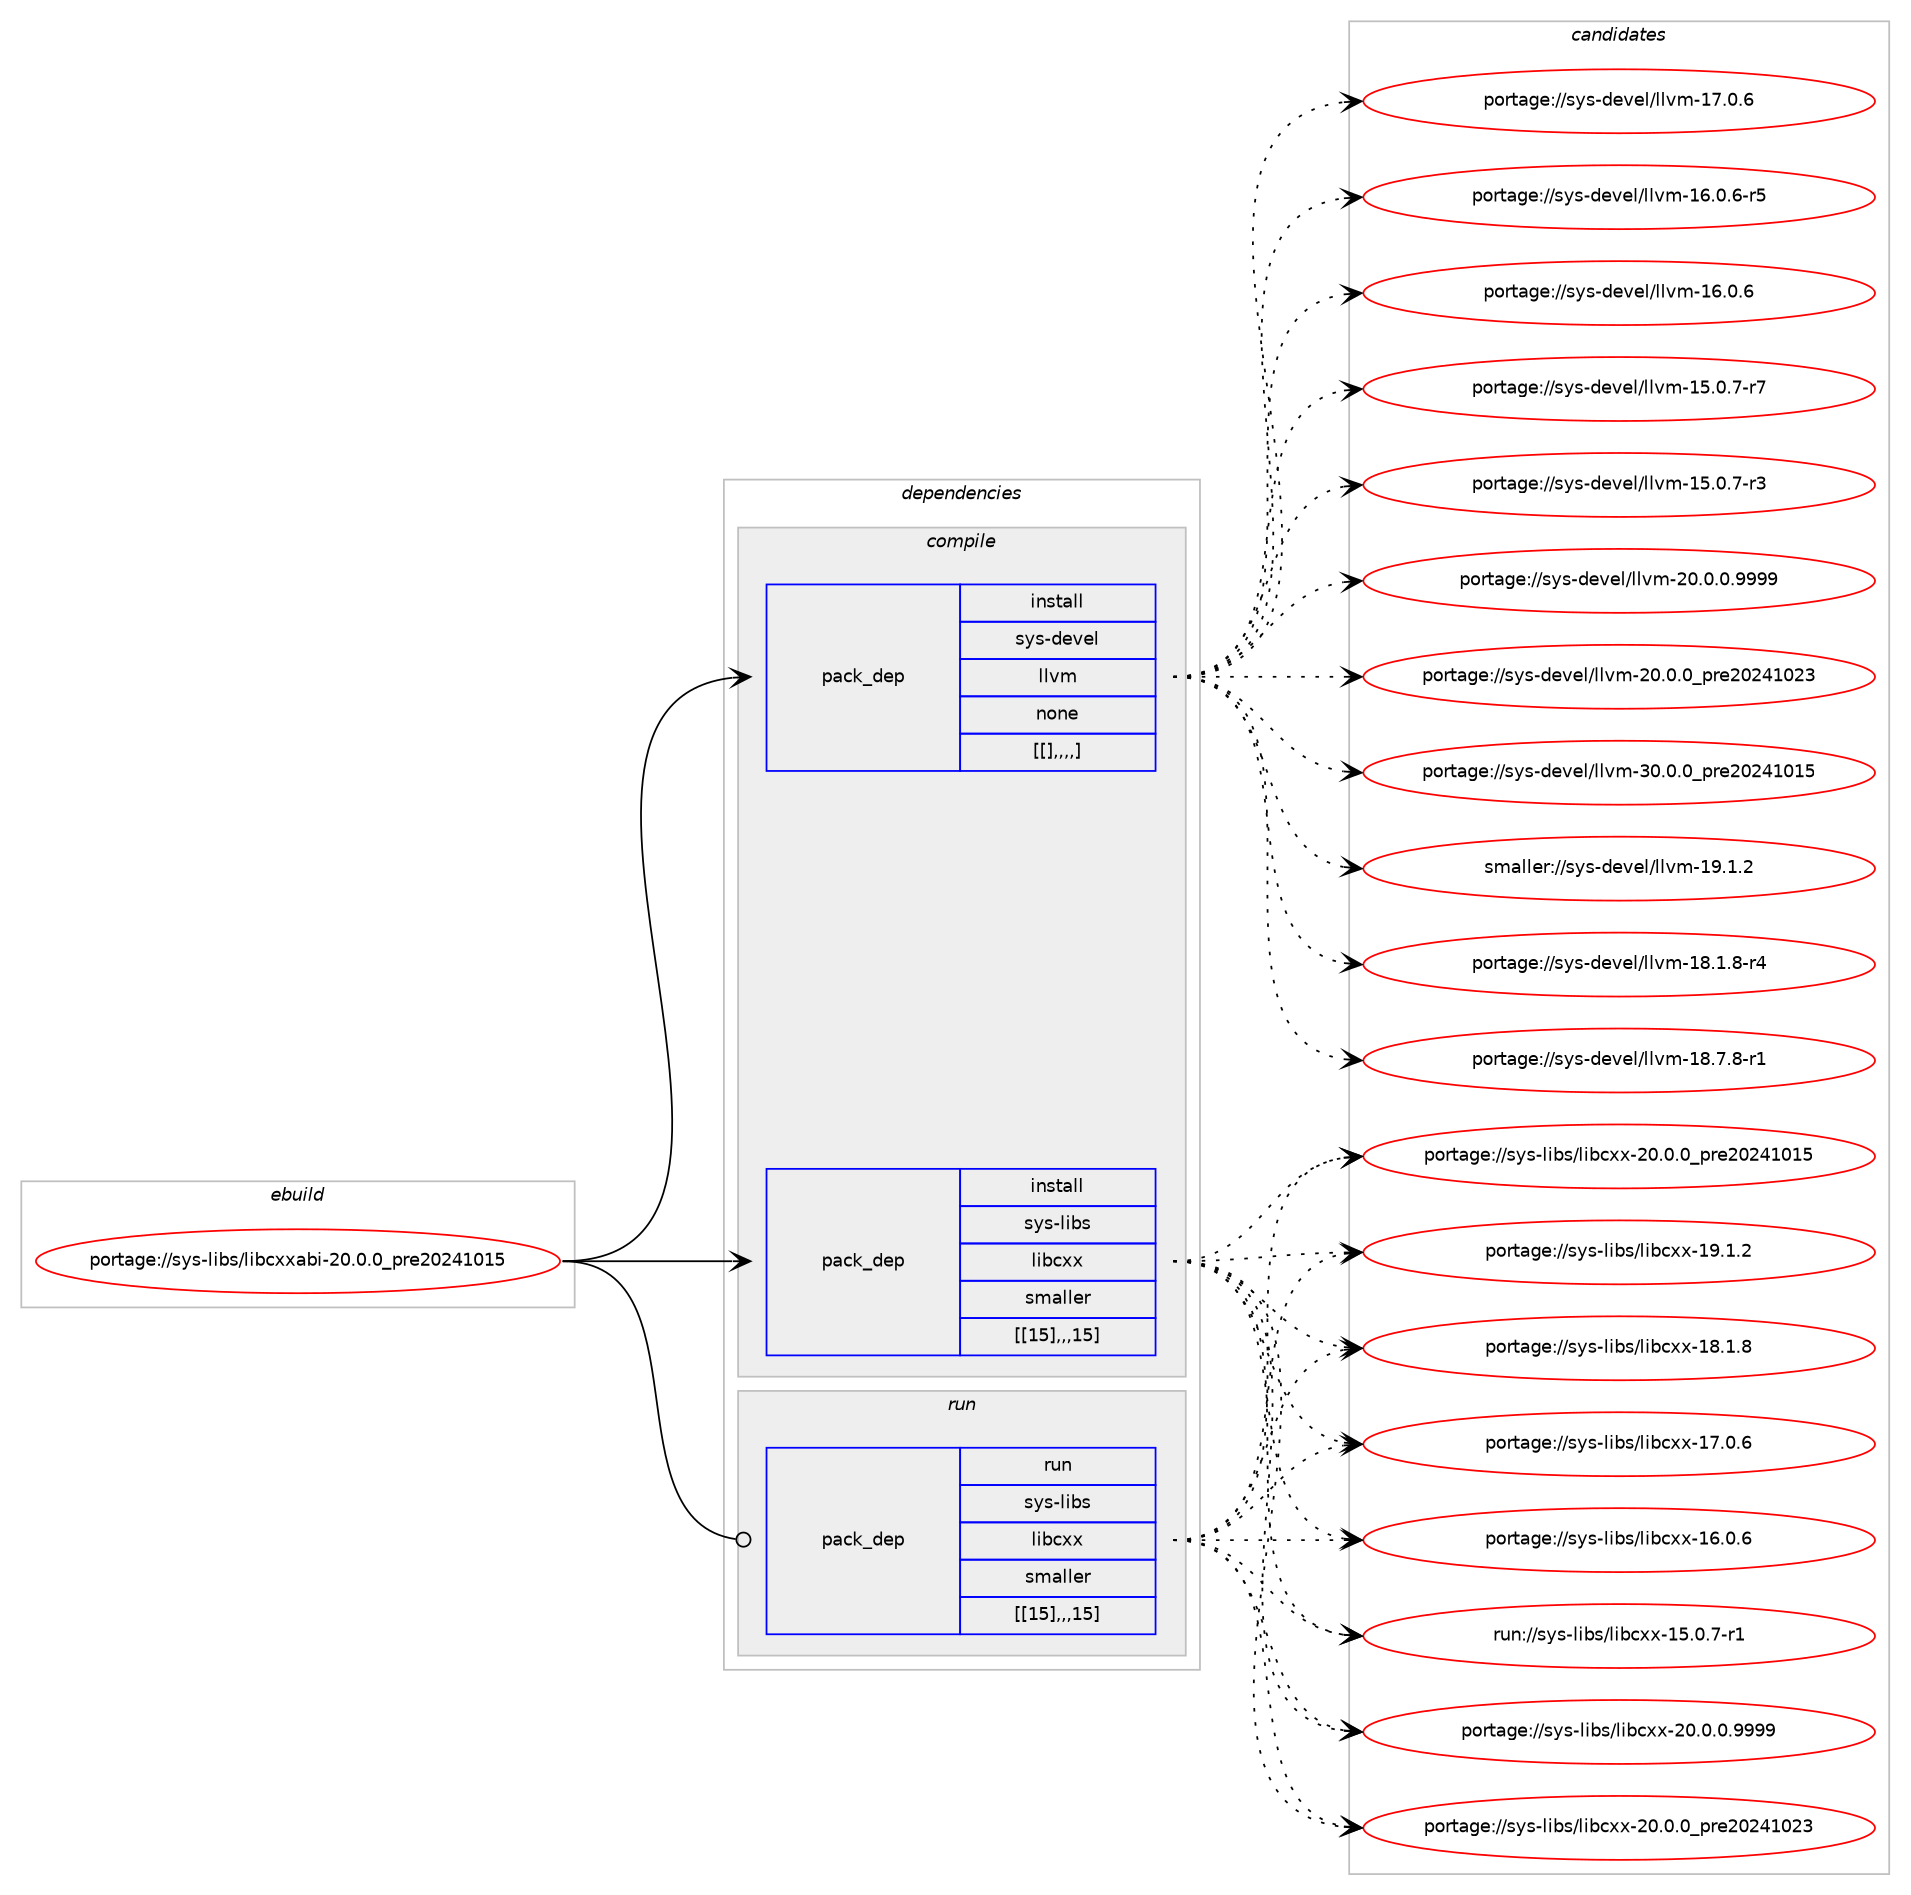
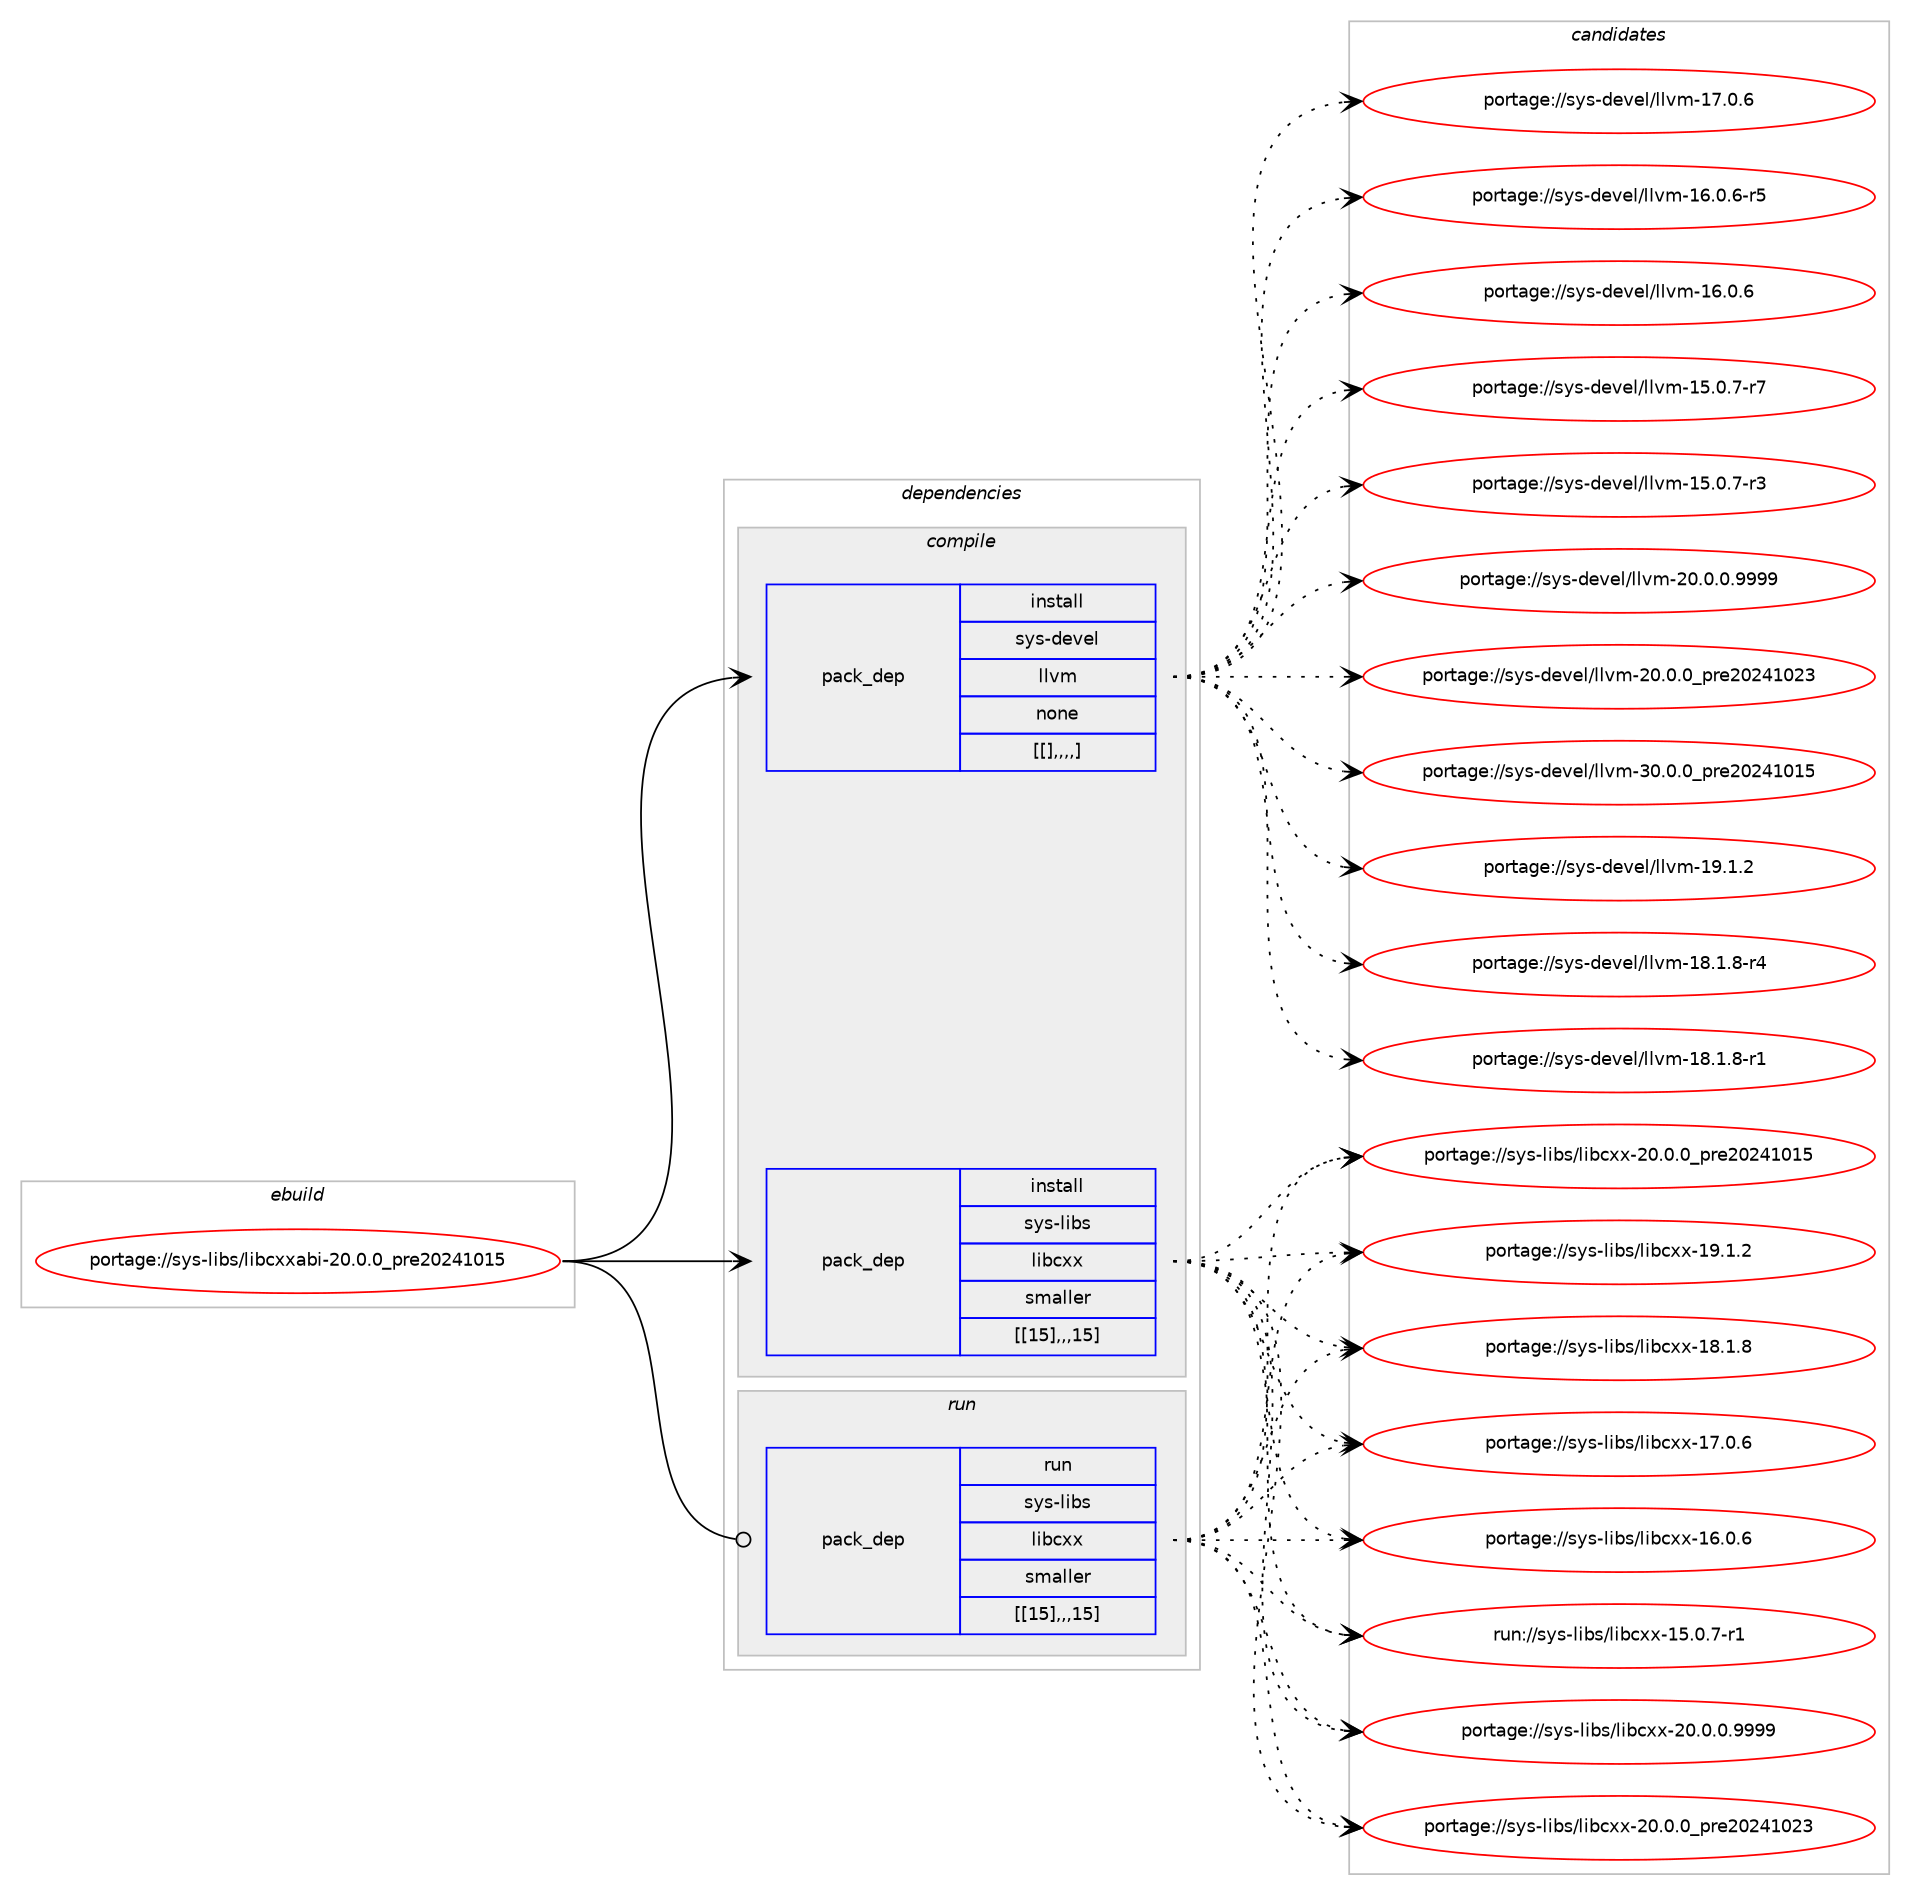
(1619, 869) -> (1619, 869)
(1619, 1061) -> (1619, 1061)
